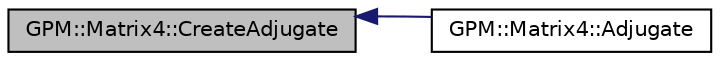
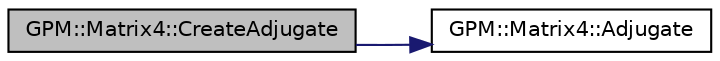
(404, 17) -> (383, 45)
